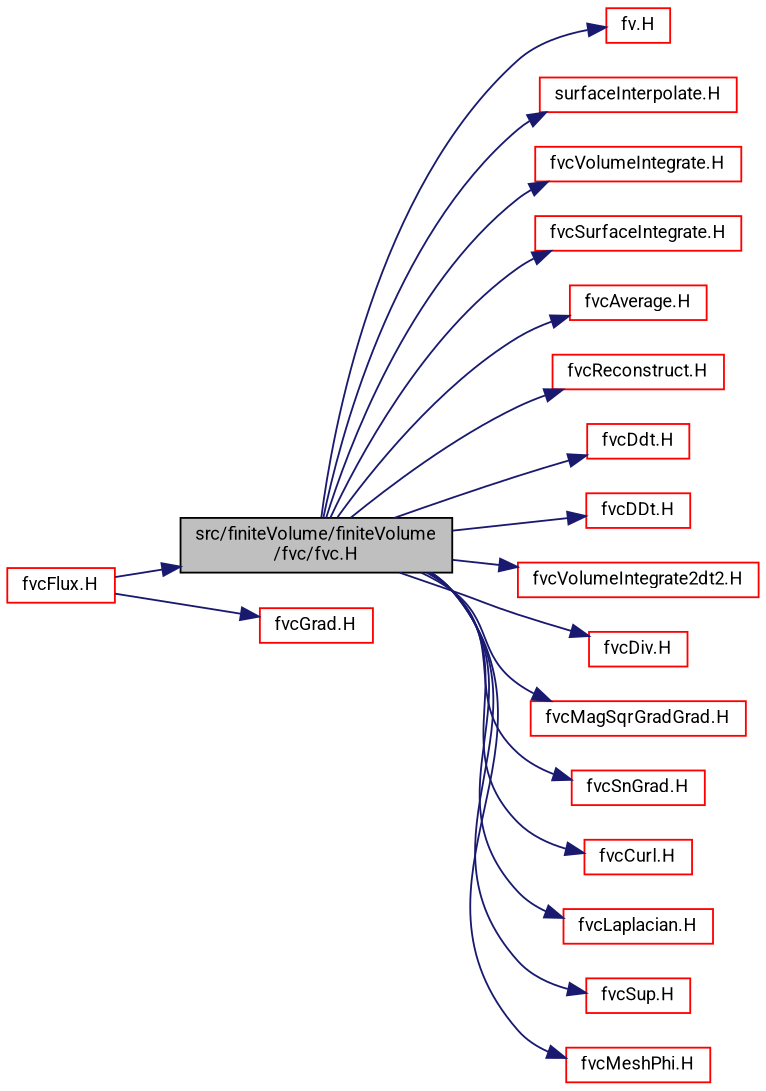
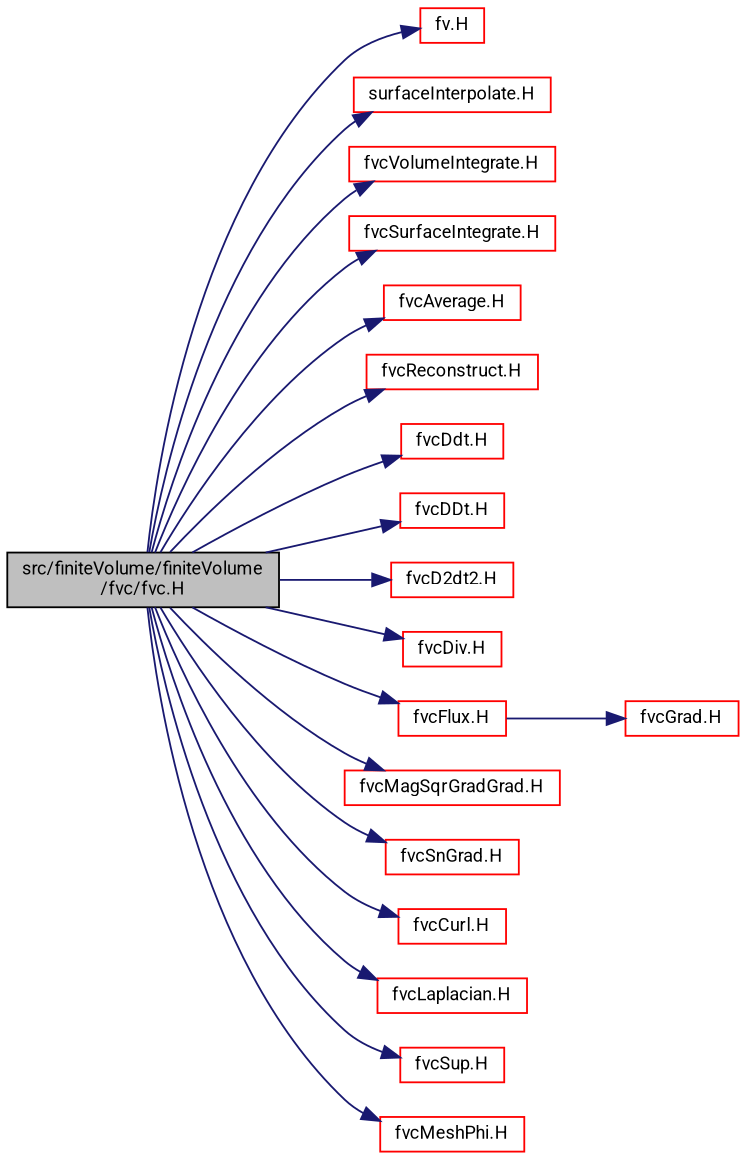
(139, 573) -> (285, 656)
(638, 580) -> (452, 580)
